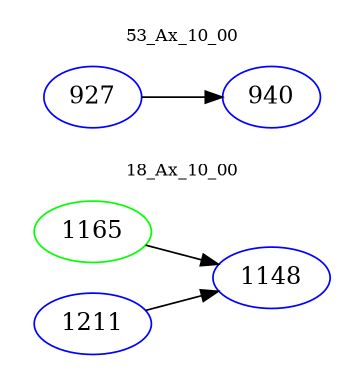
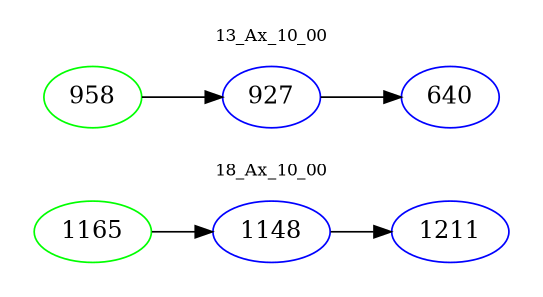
(182, 37) -> (272, 37)
none -> (93, 97)
(272, 97) -> (450, 97)
(174, 303) -> (352, 232)
